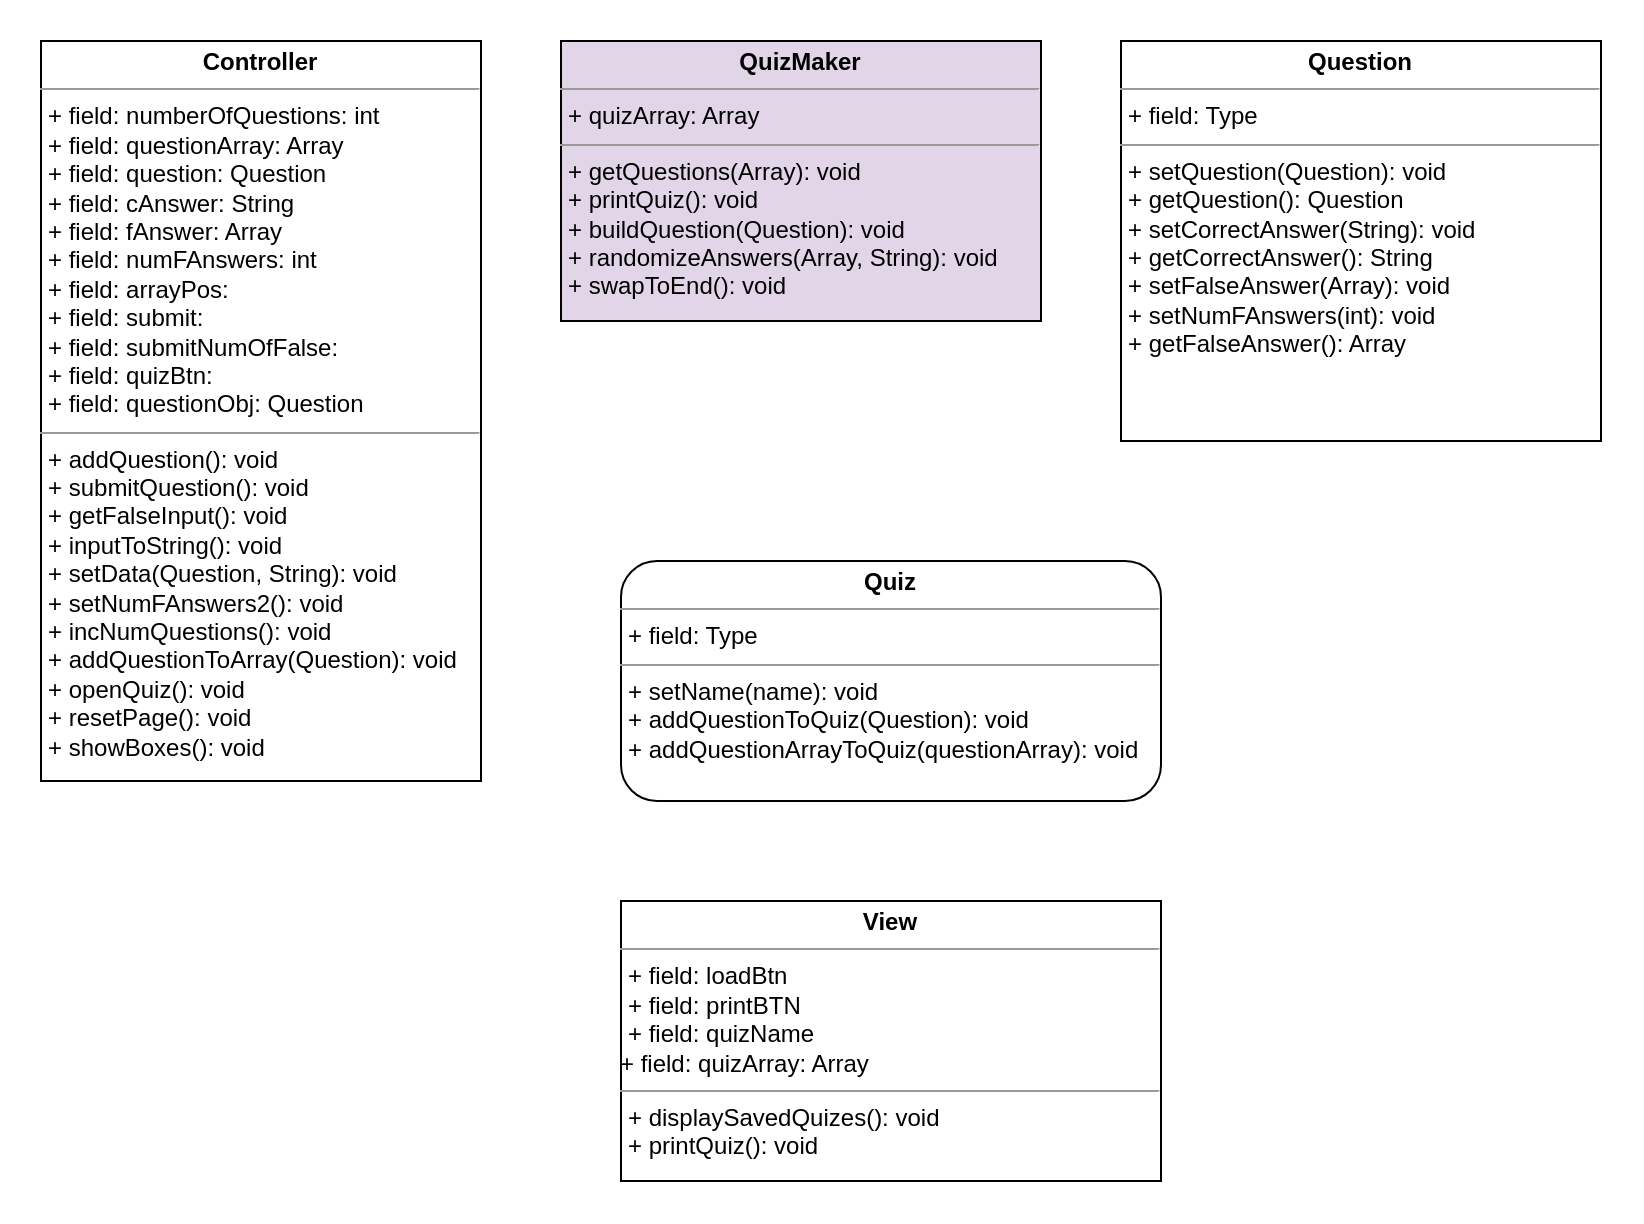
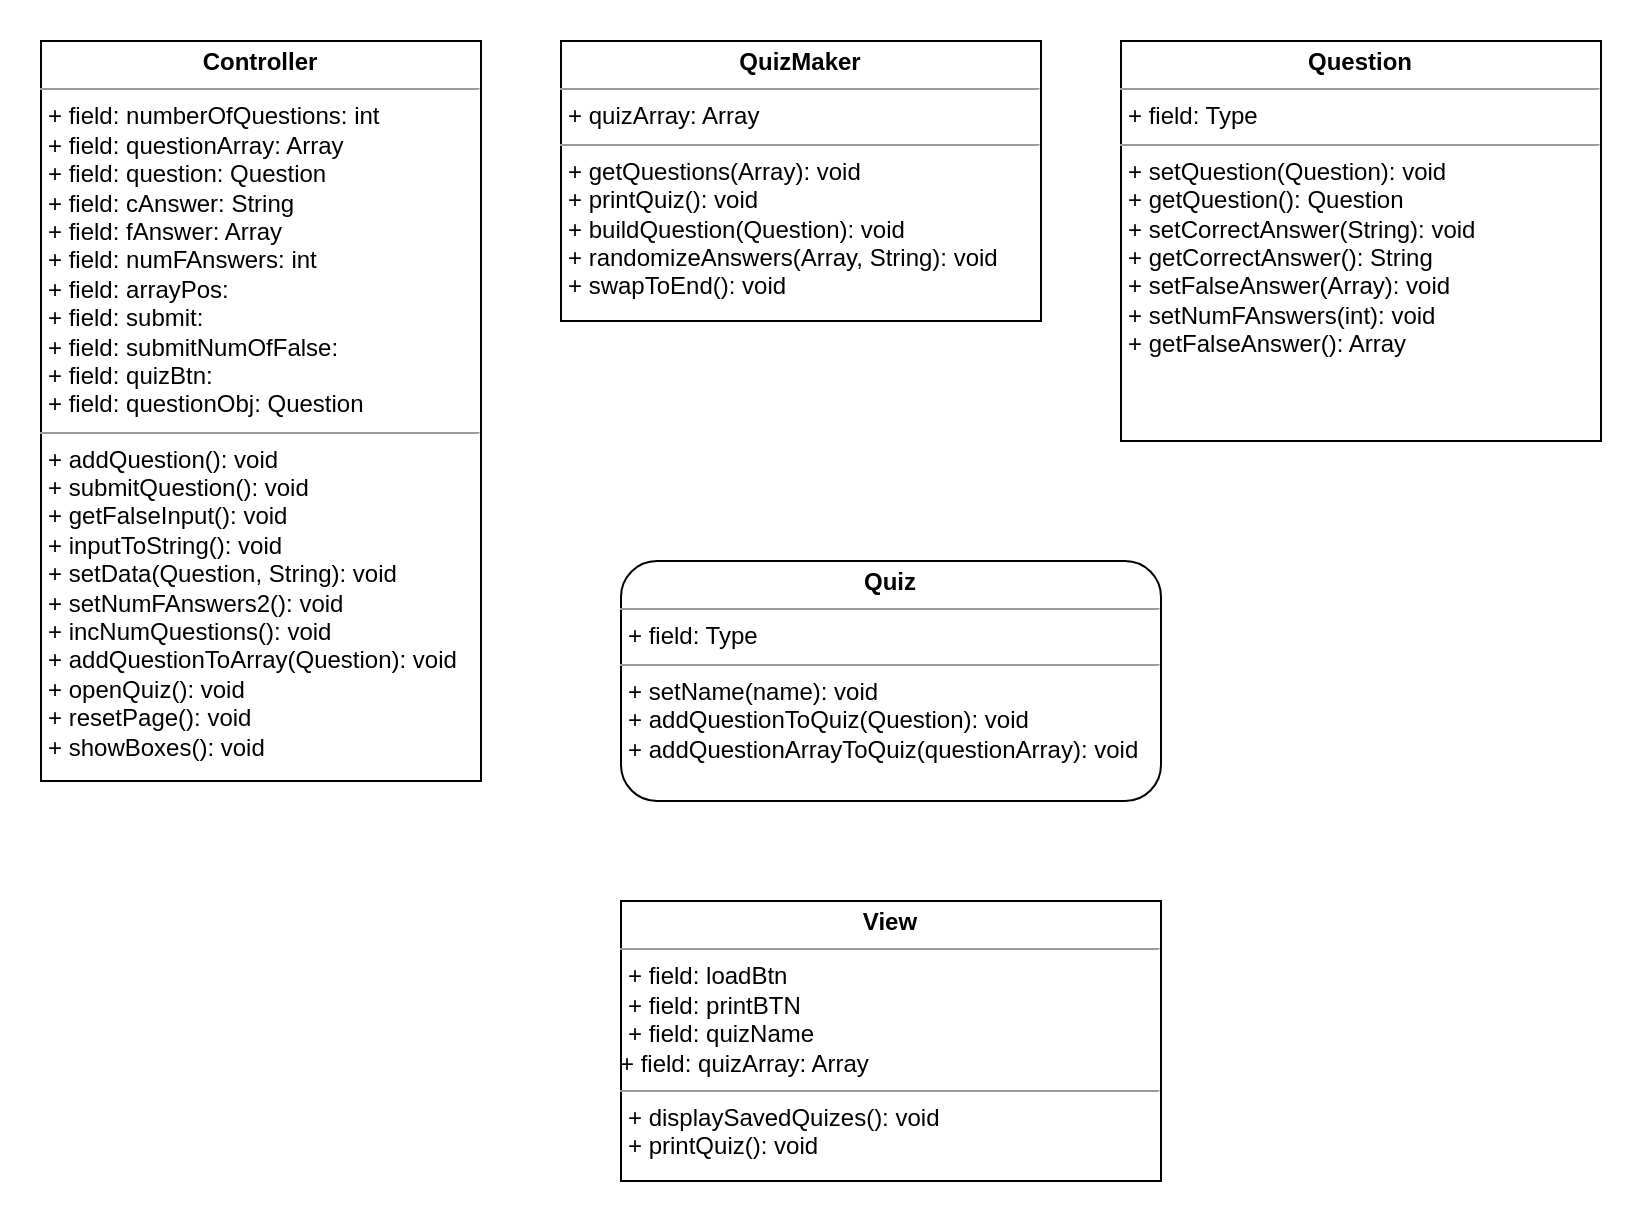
(801, 181) -> (801, 181)
